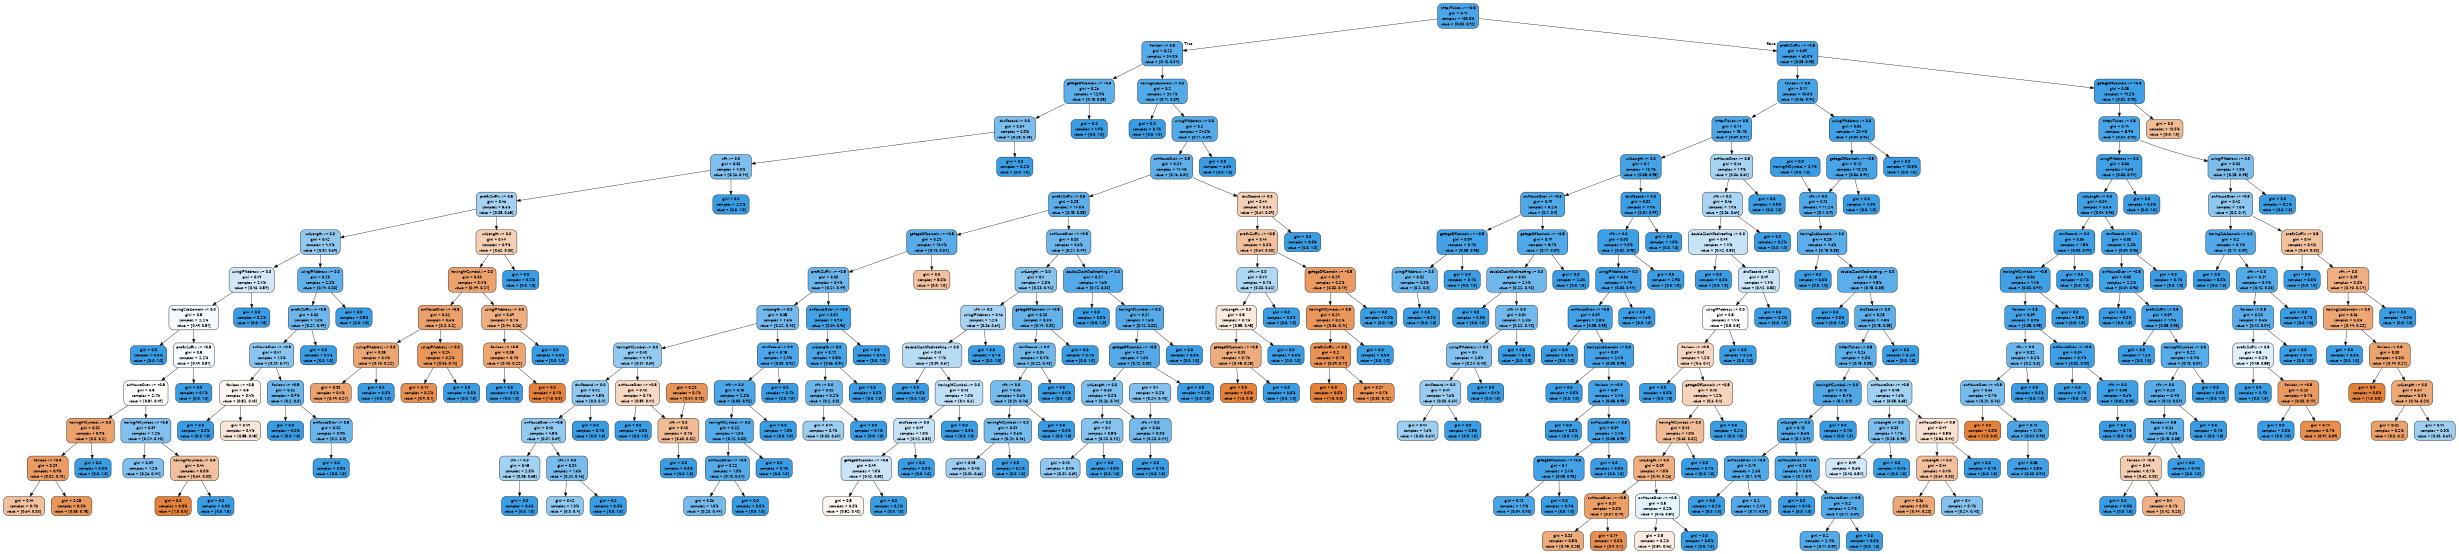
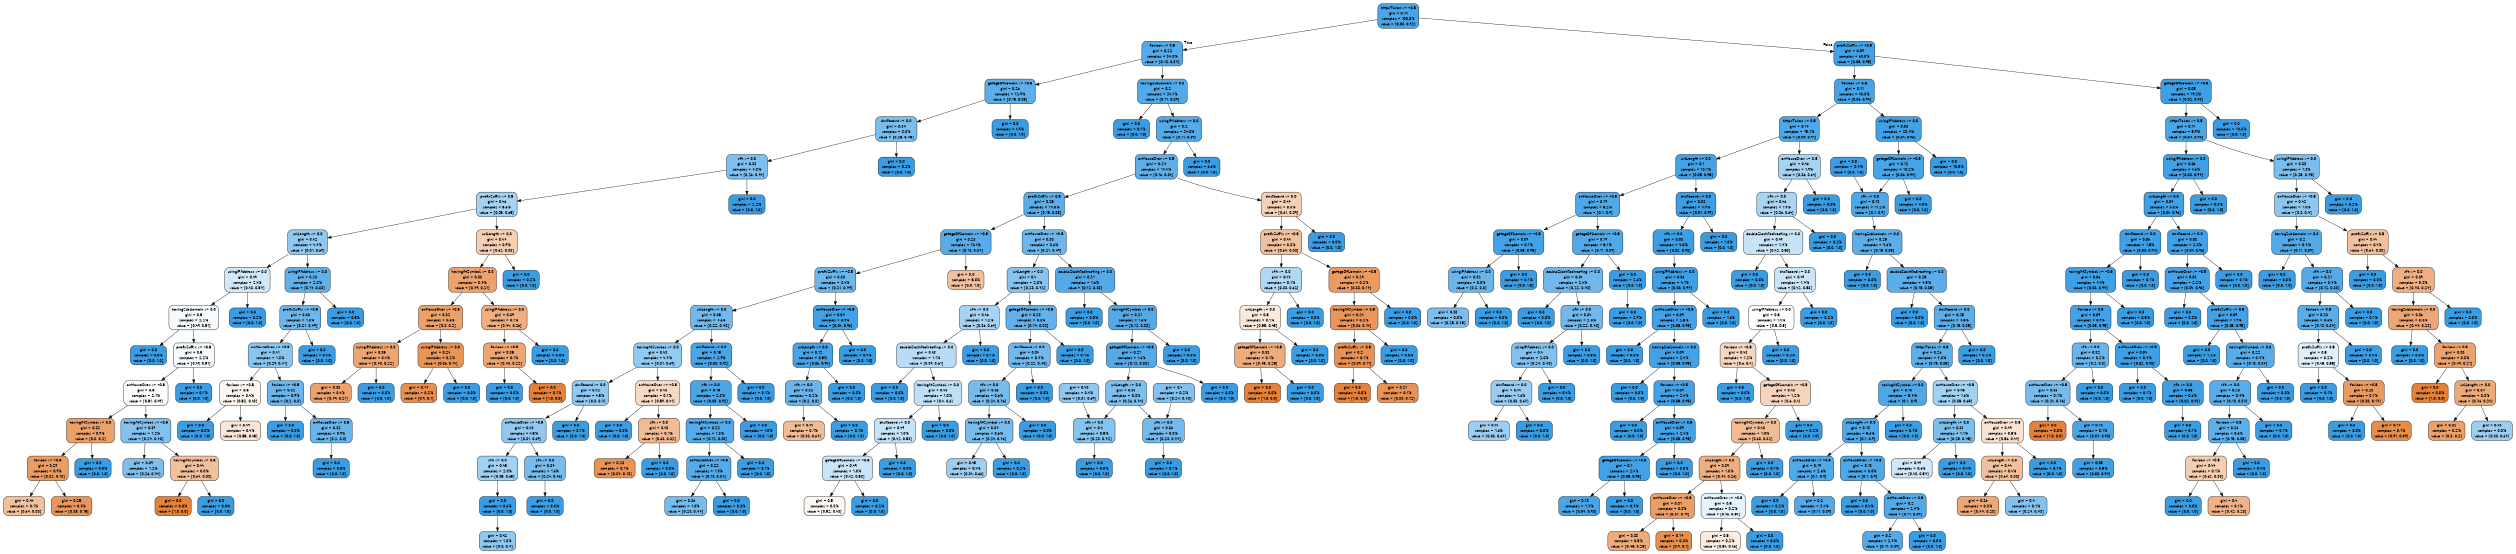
(2165, 129) -> (2231, 129)
(1795, 167) -> (1849, 167)
(1642, 261) -> (1627, 297)
(983, 318) -> (979, 318)
none -> (1448, 318)
(683, 409) -> (637, 450)
(823, 431) -> (804, 431)
(2435, 431) -> (2492, 431)
(1081, 450) -> (1085, 409)
(566, 487) -> (498, 522)
